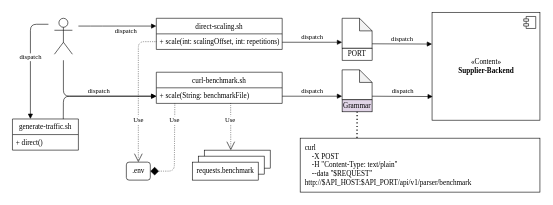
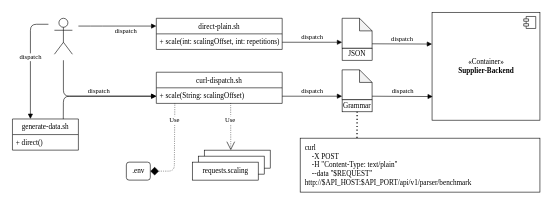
(219, 26) -> (219, 26)
(357, 54) -> (357, 54)
(487, 66) -> (487, 66)
(219, 80) -> (219, 80)
(214, 96) -> (214, 96)
(138, 105) -> none
(357, 106) -> (357, 106)
(45, 127) -> (45, 127)
(226, 171) -> (226, 171)
